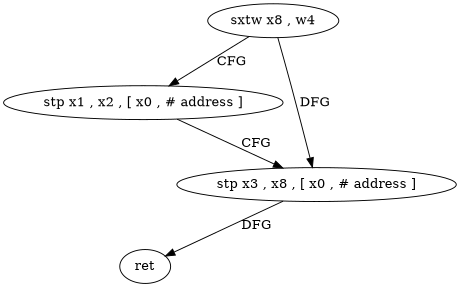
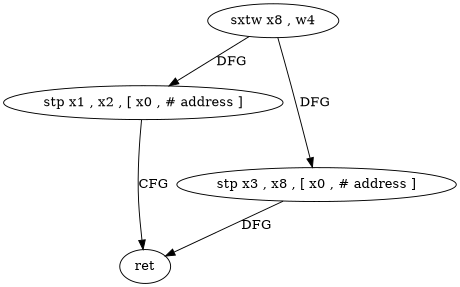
(232, 62) -> (232, 62)
(226, 142) -> (138, 180)
